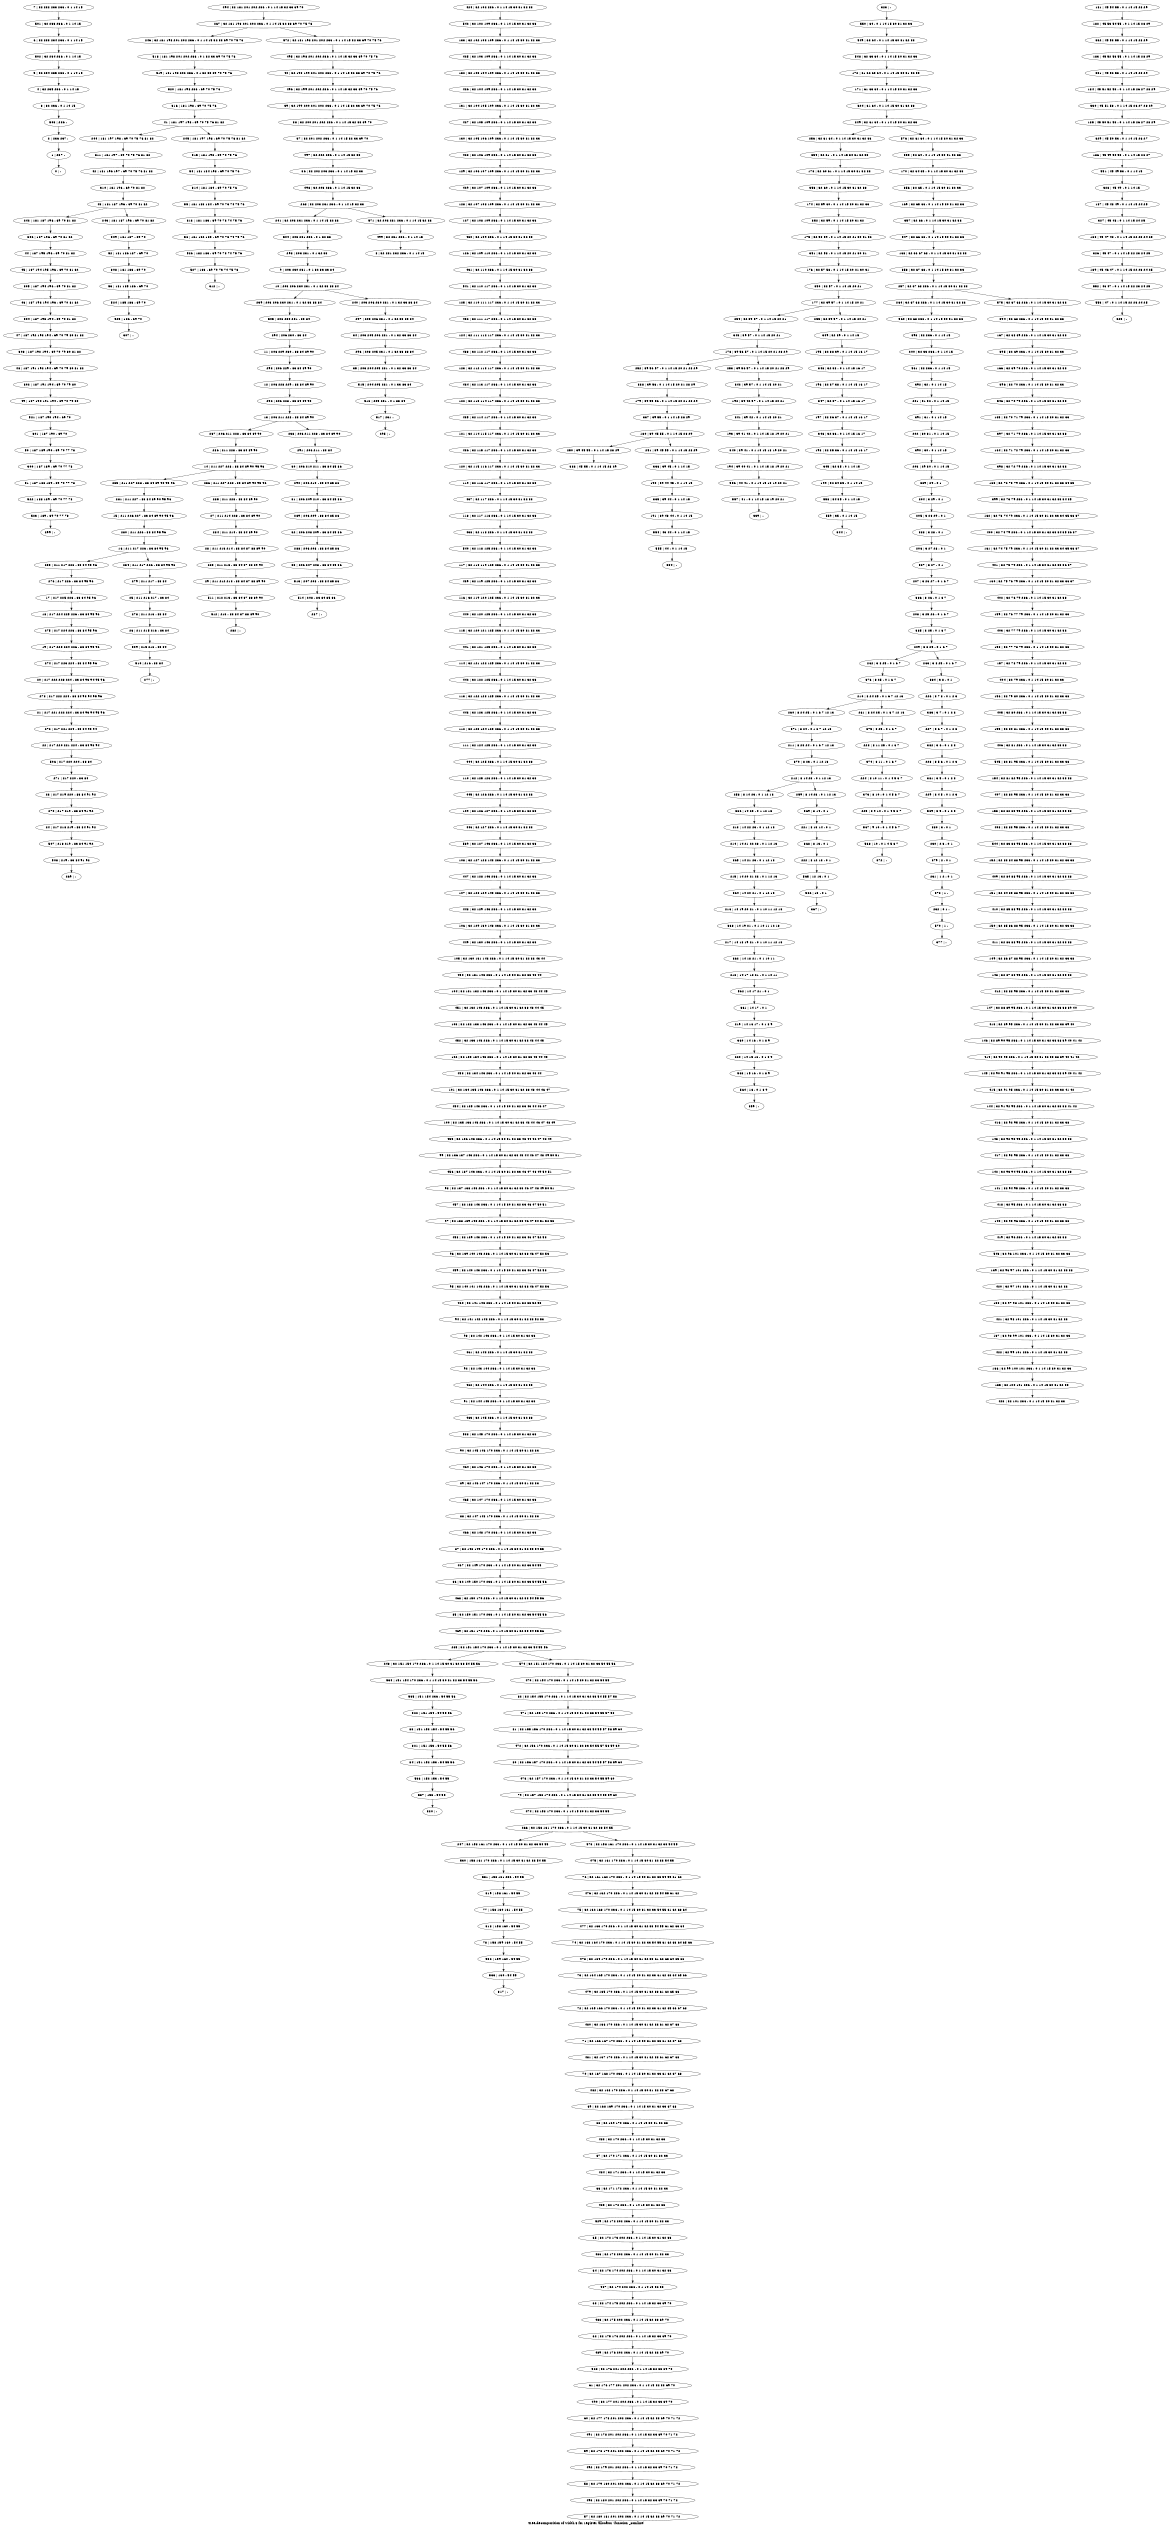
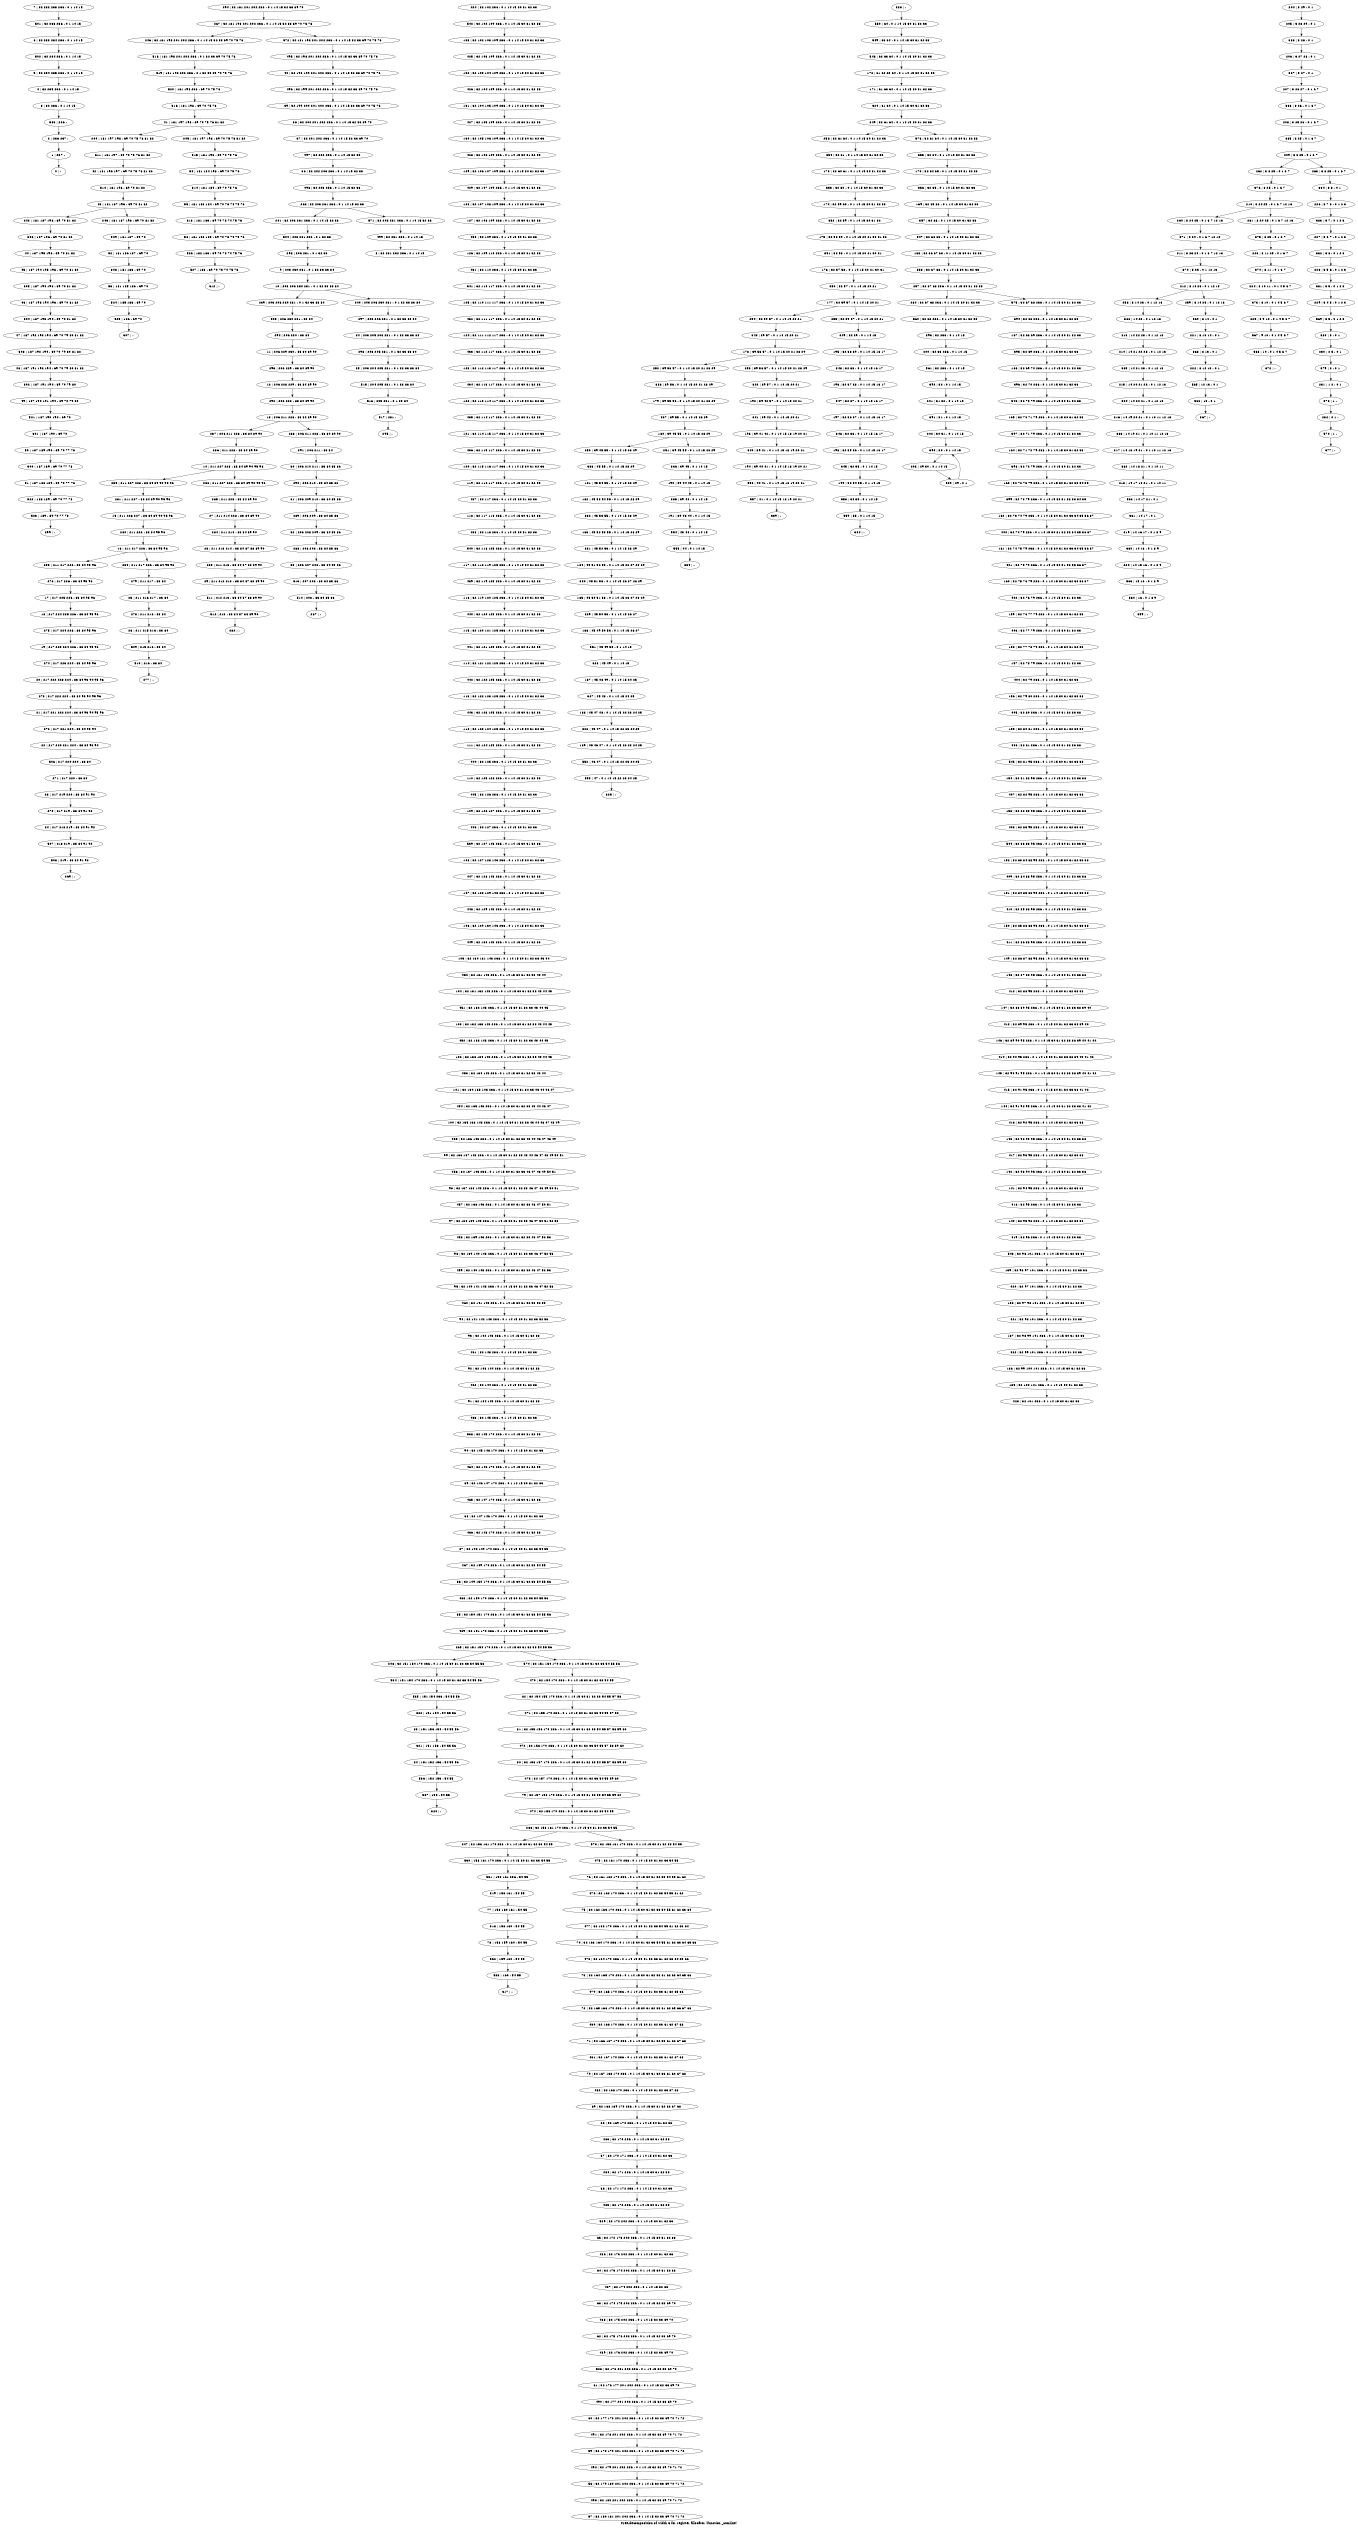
none -> (612, 474)
(932, 490) -> (960, 466)
